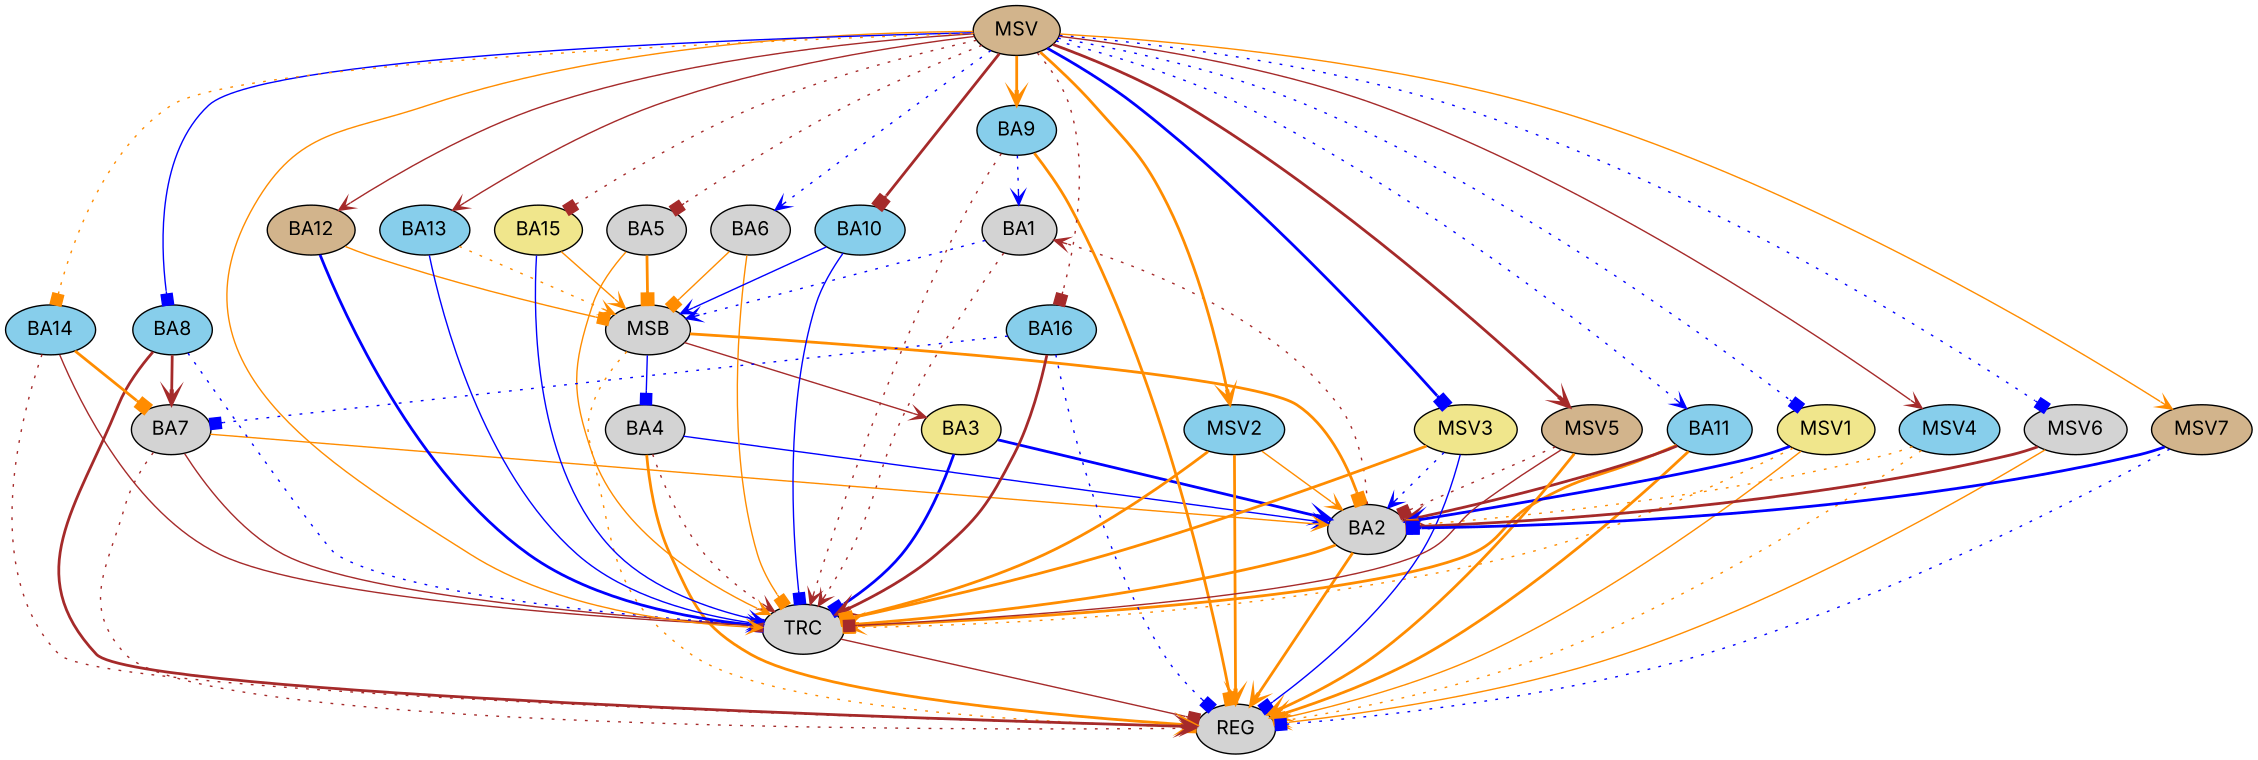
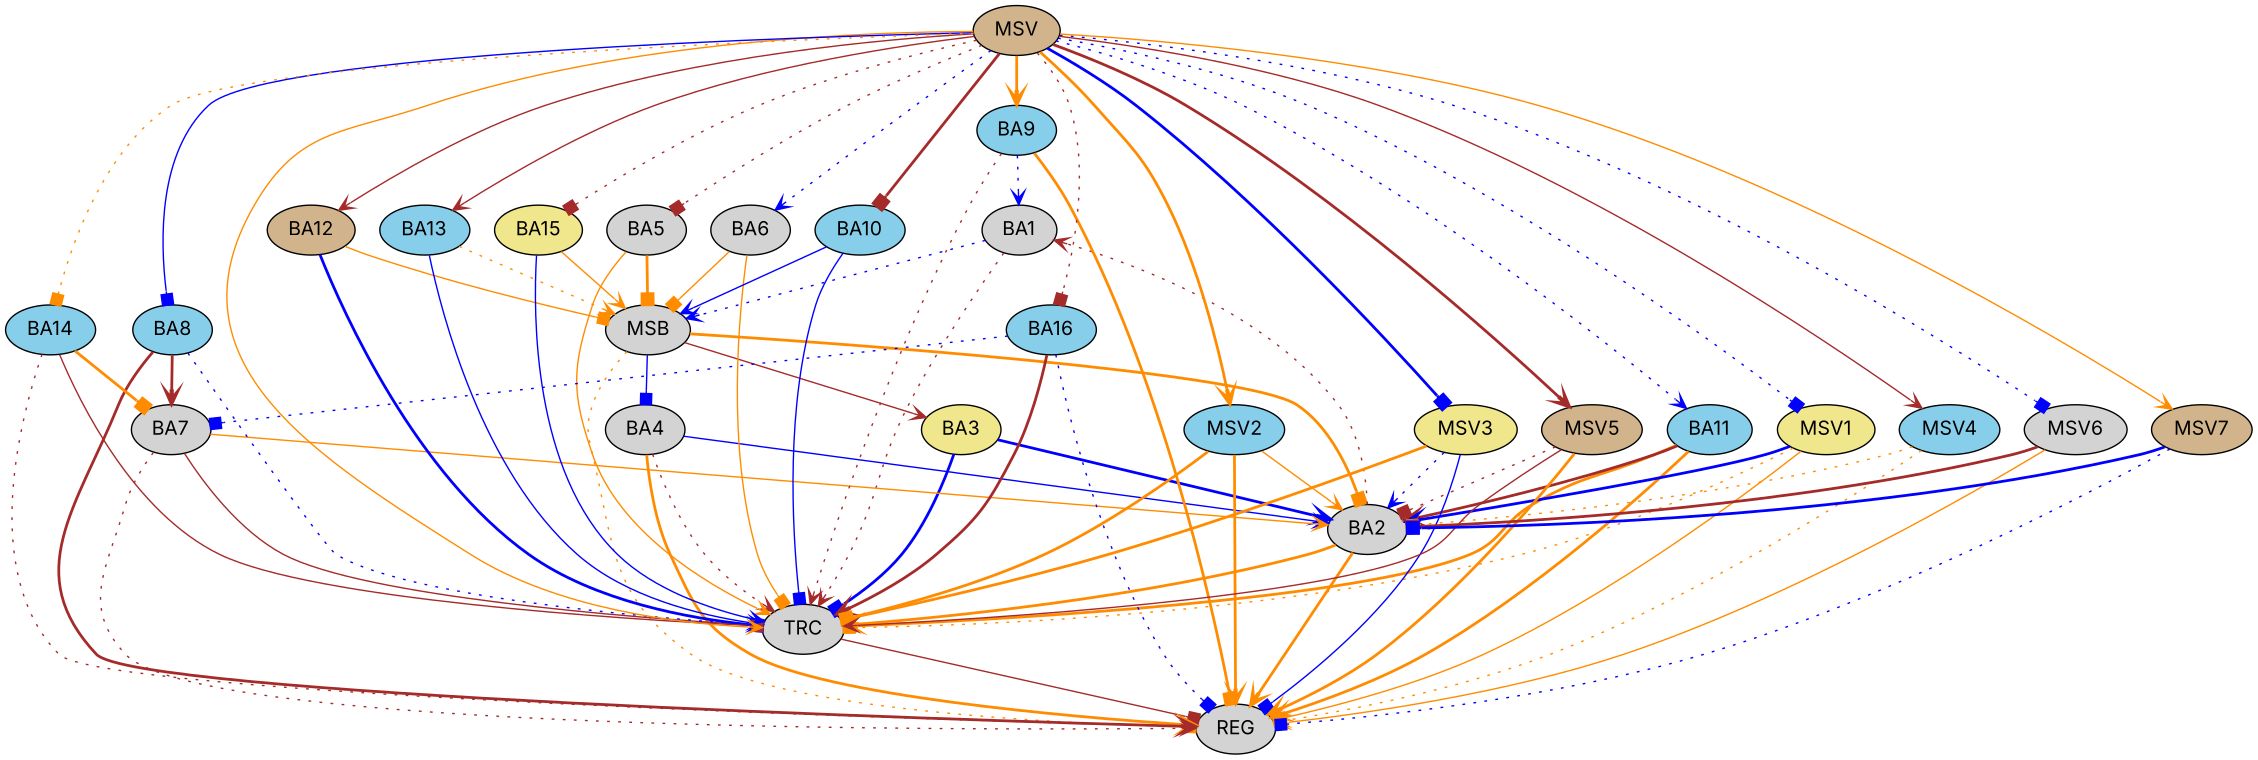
(1357, 573) -> (1357, 573)
